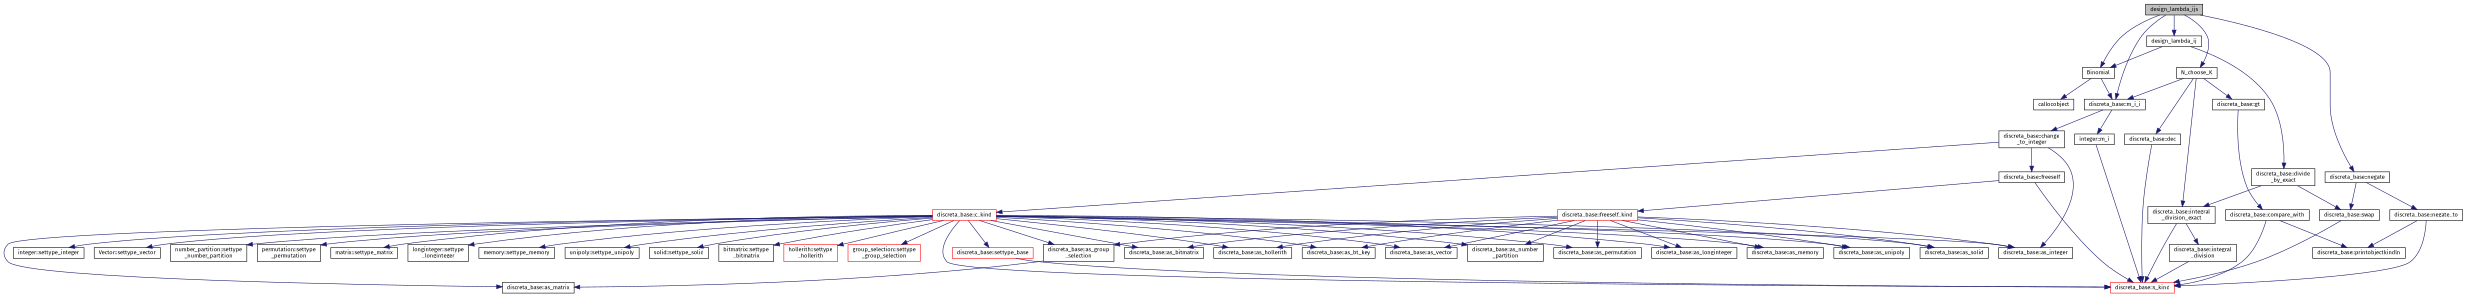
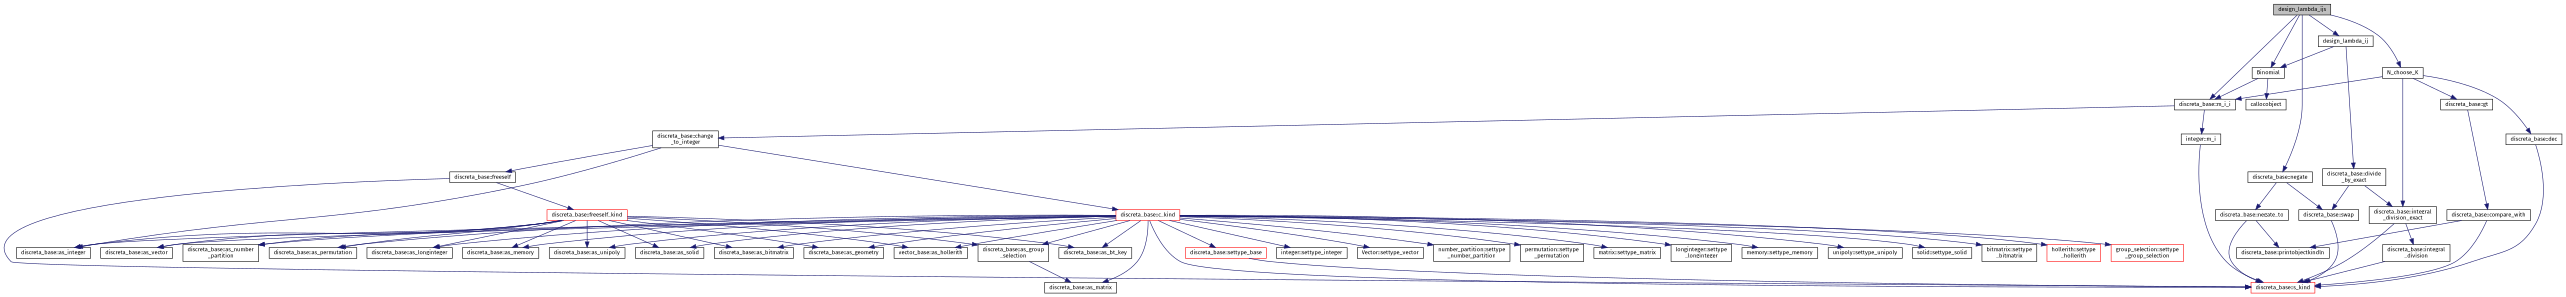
none -> (844, 253)
(1253, 253) -> (931, 253)
